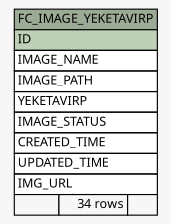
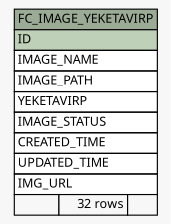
(101, 204) -> (101, 204)
